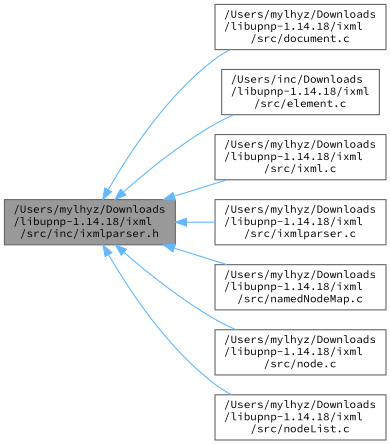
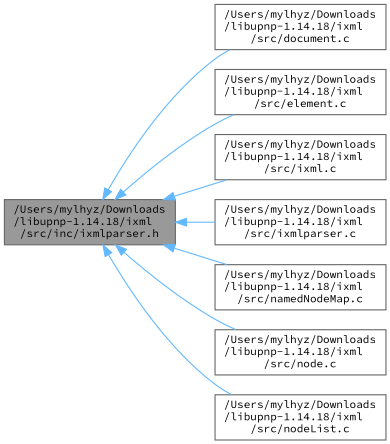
(301, 92) -> (301, 92)
